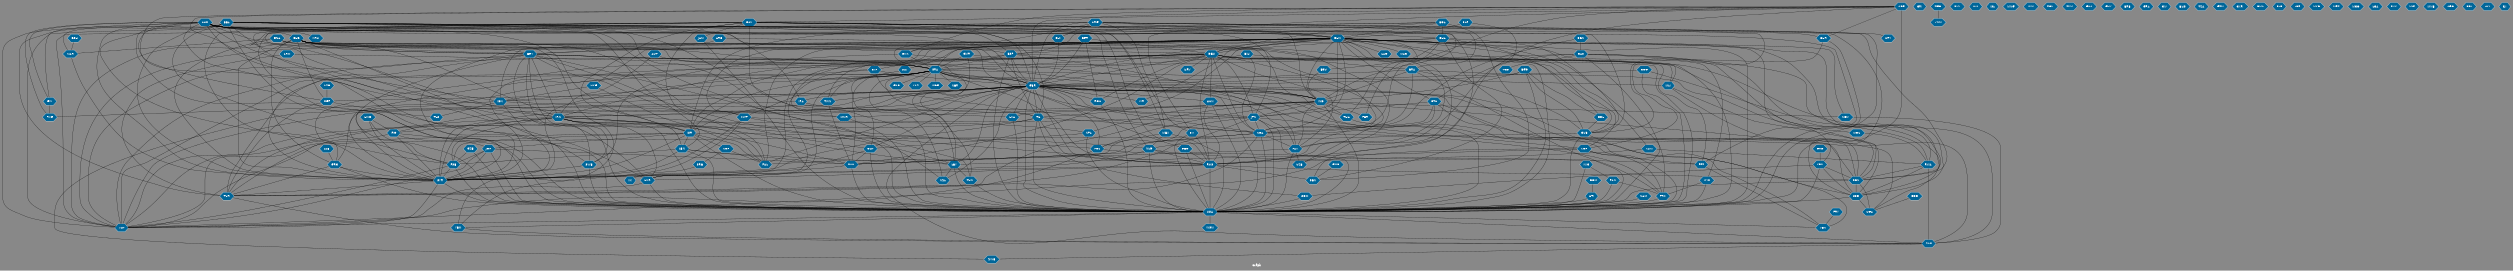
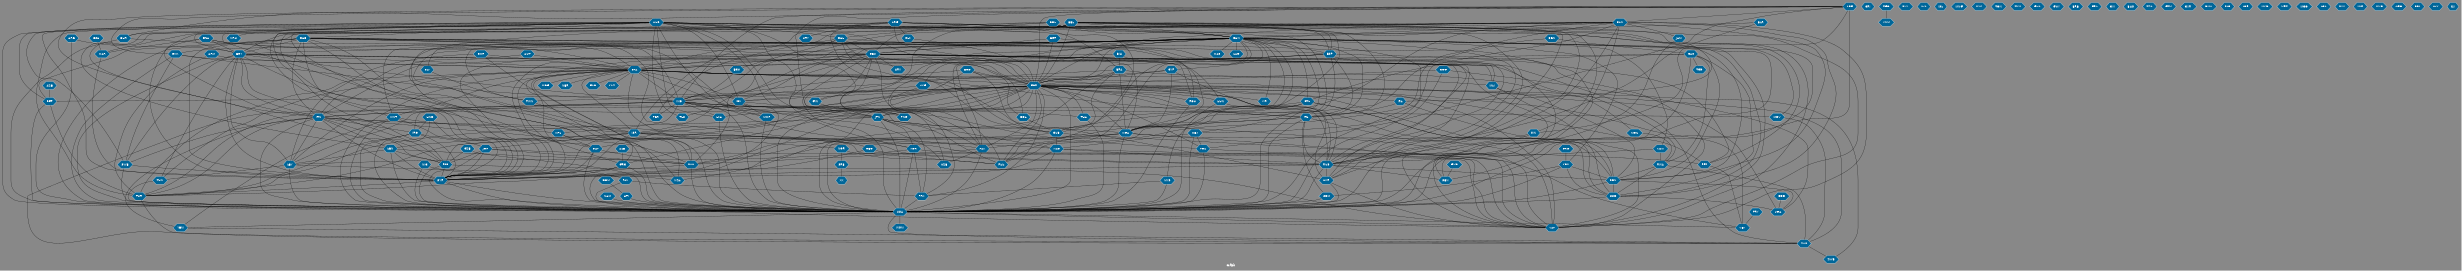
none -> (395, 208)
